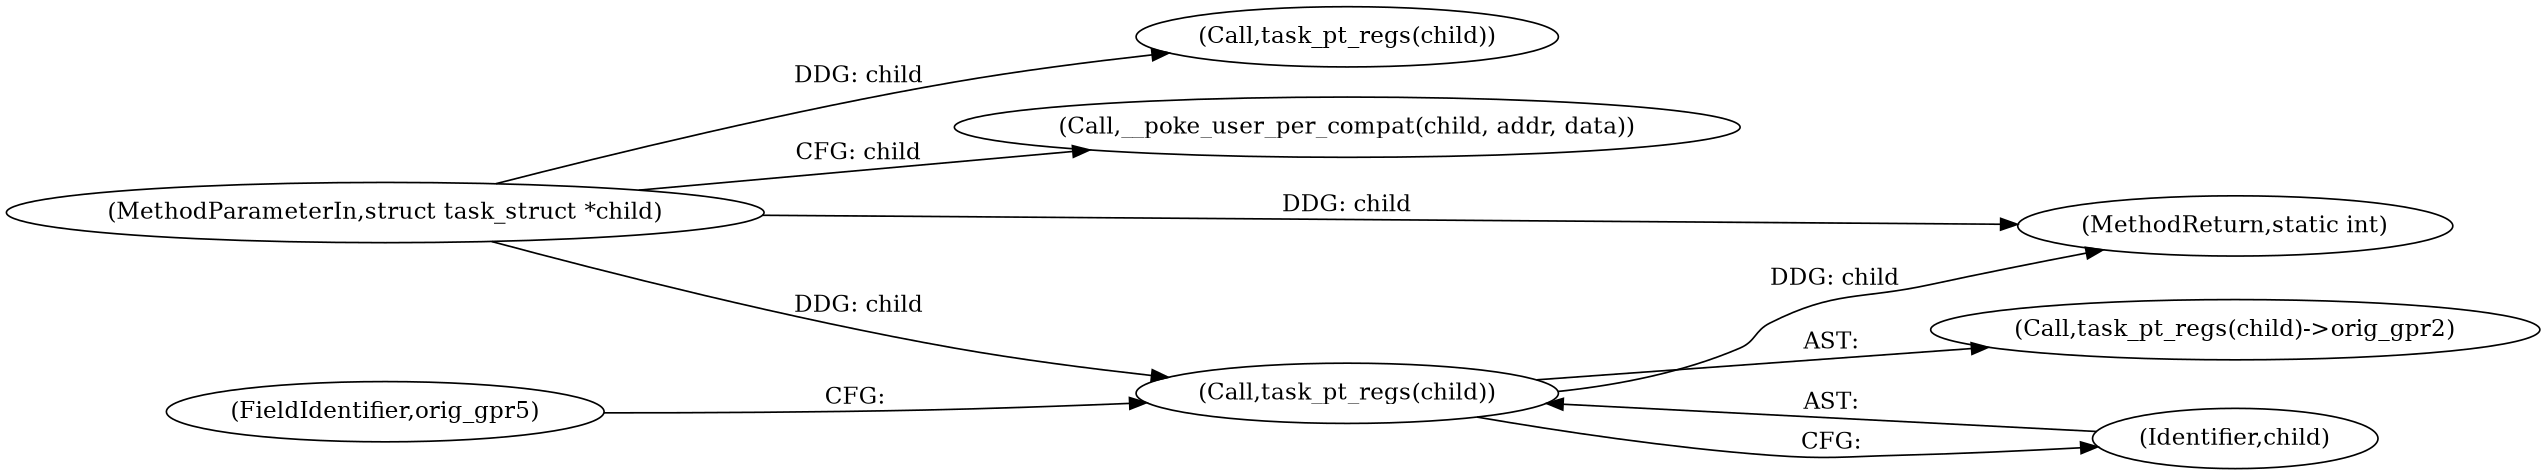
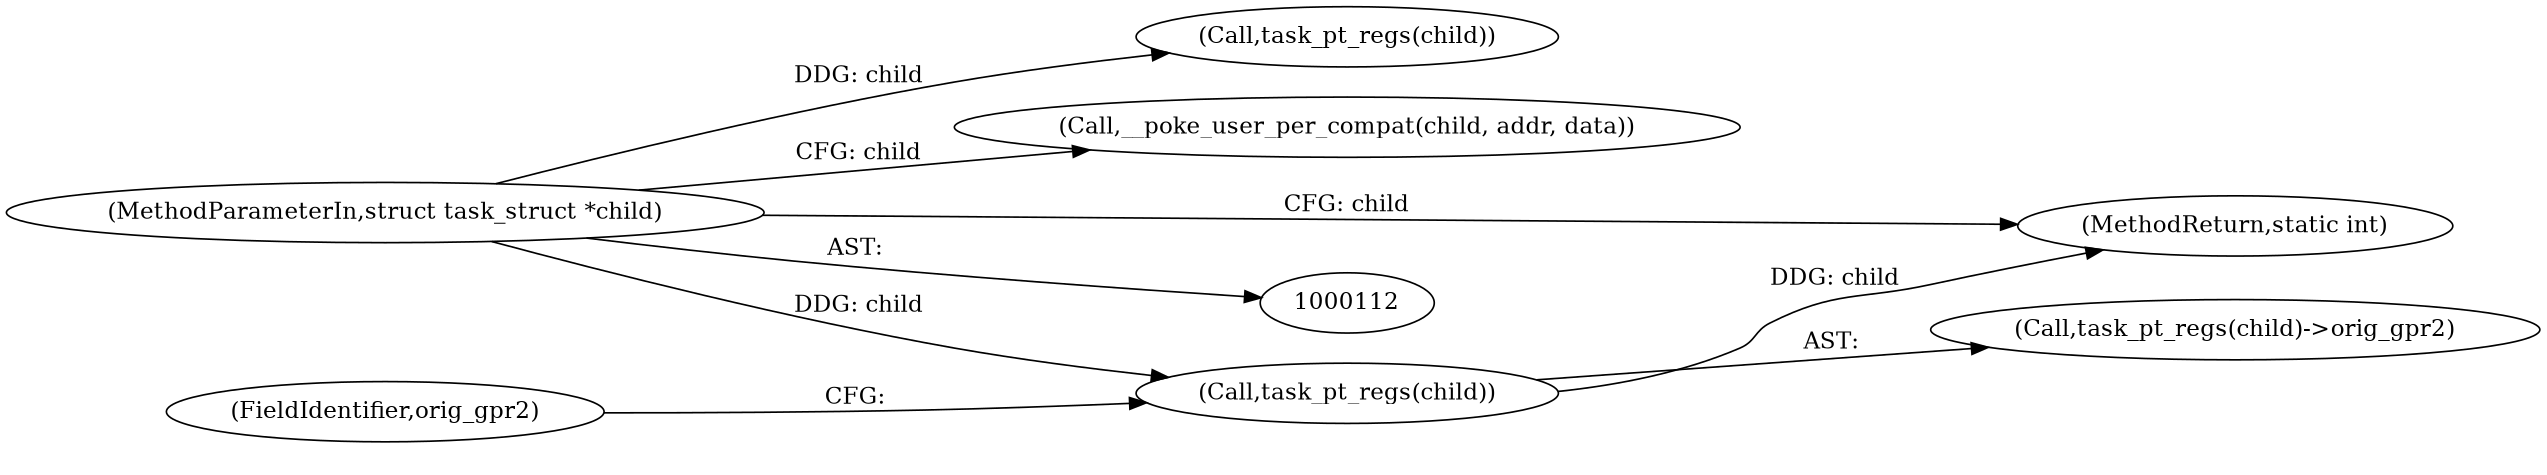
(1347, 205) -> (1347, 205)
none -> (1347, 303)
(385, 412) -> (385, 412)
(2235, 438) -> none
